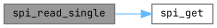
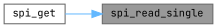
(128, 14) -> (79, 14)
